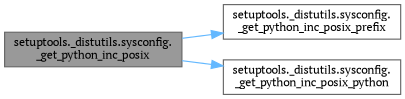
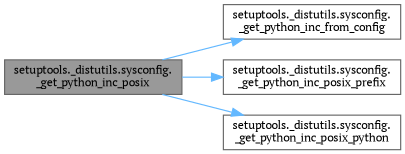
none -> (312, 22)
